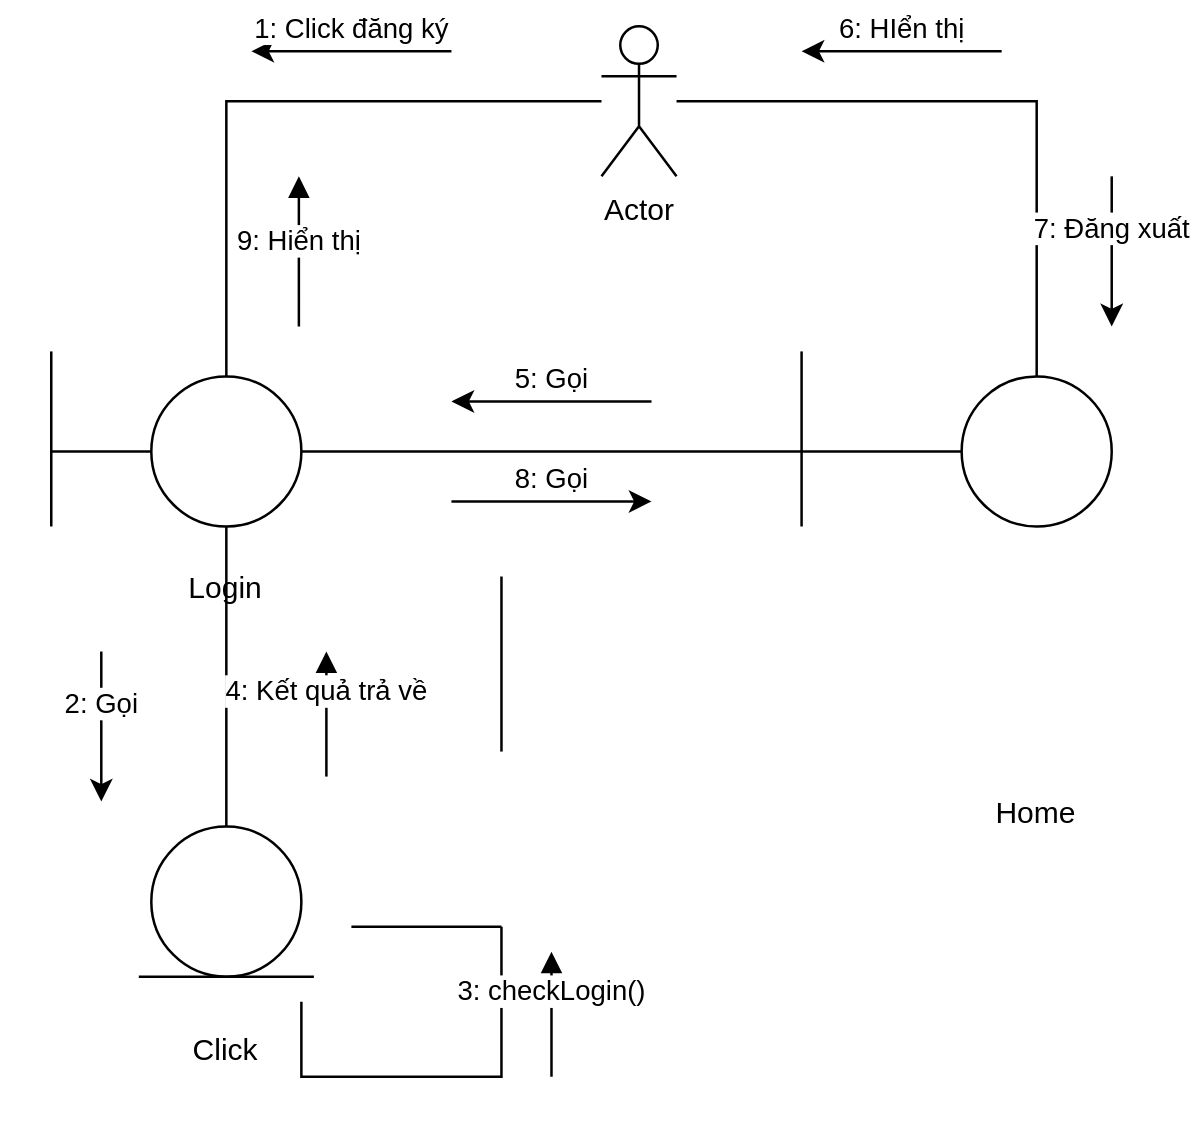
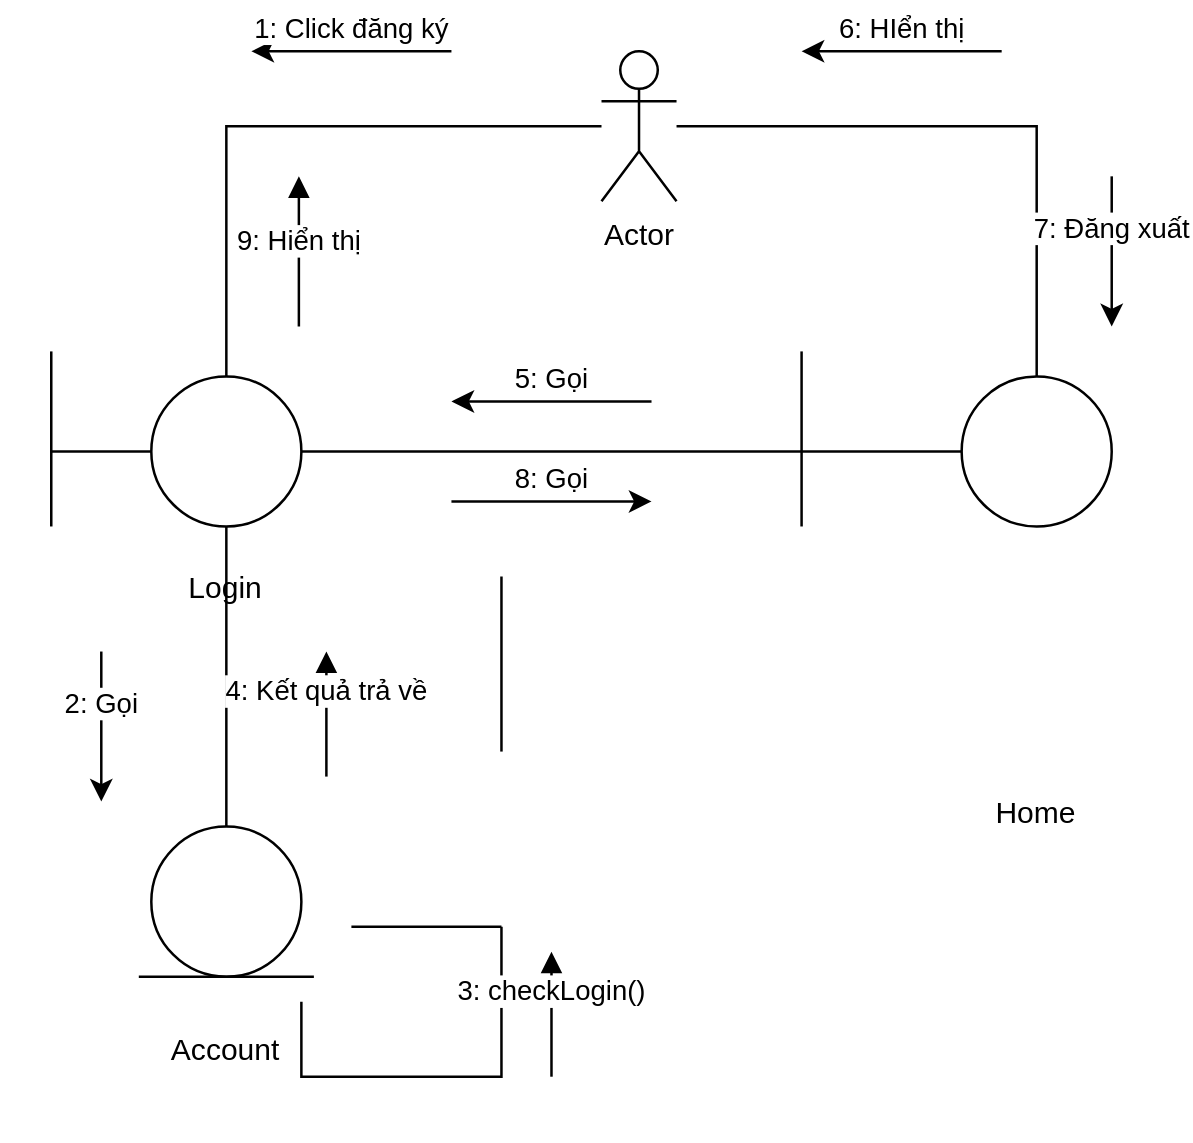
(639, 101) -> (639, 126)
(226, 1051) -> (226, 1051)
